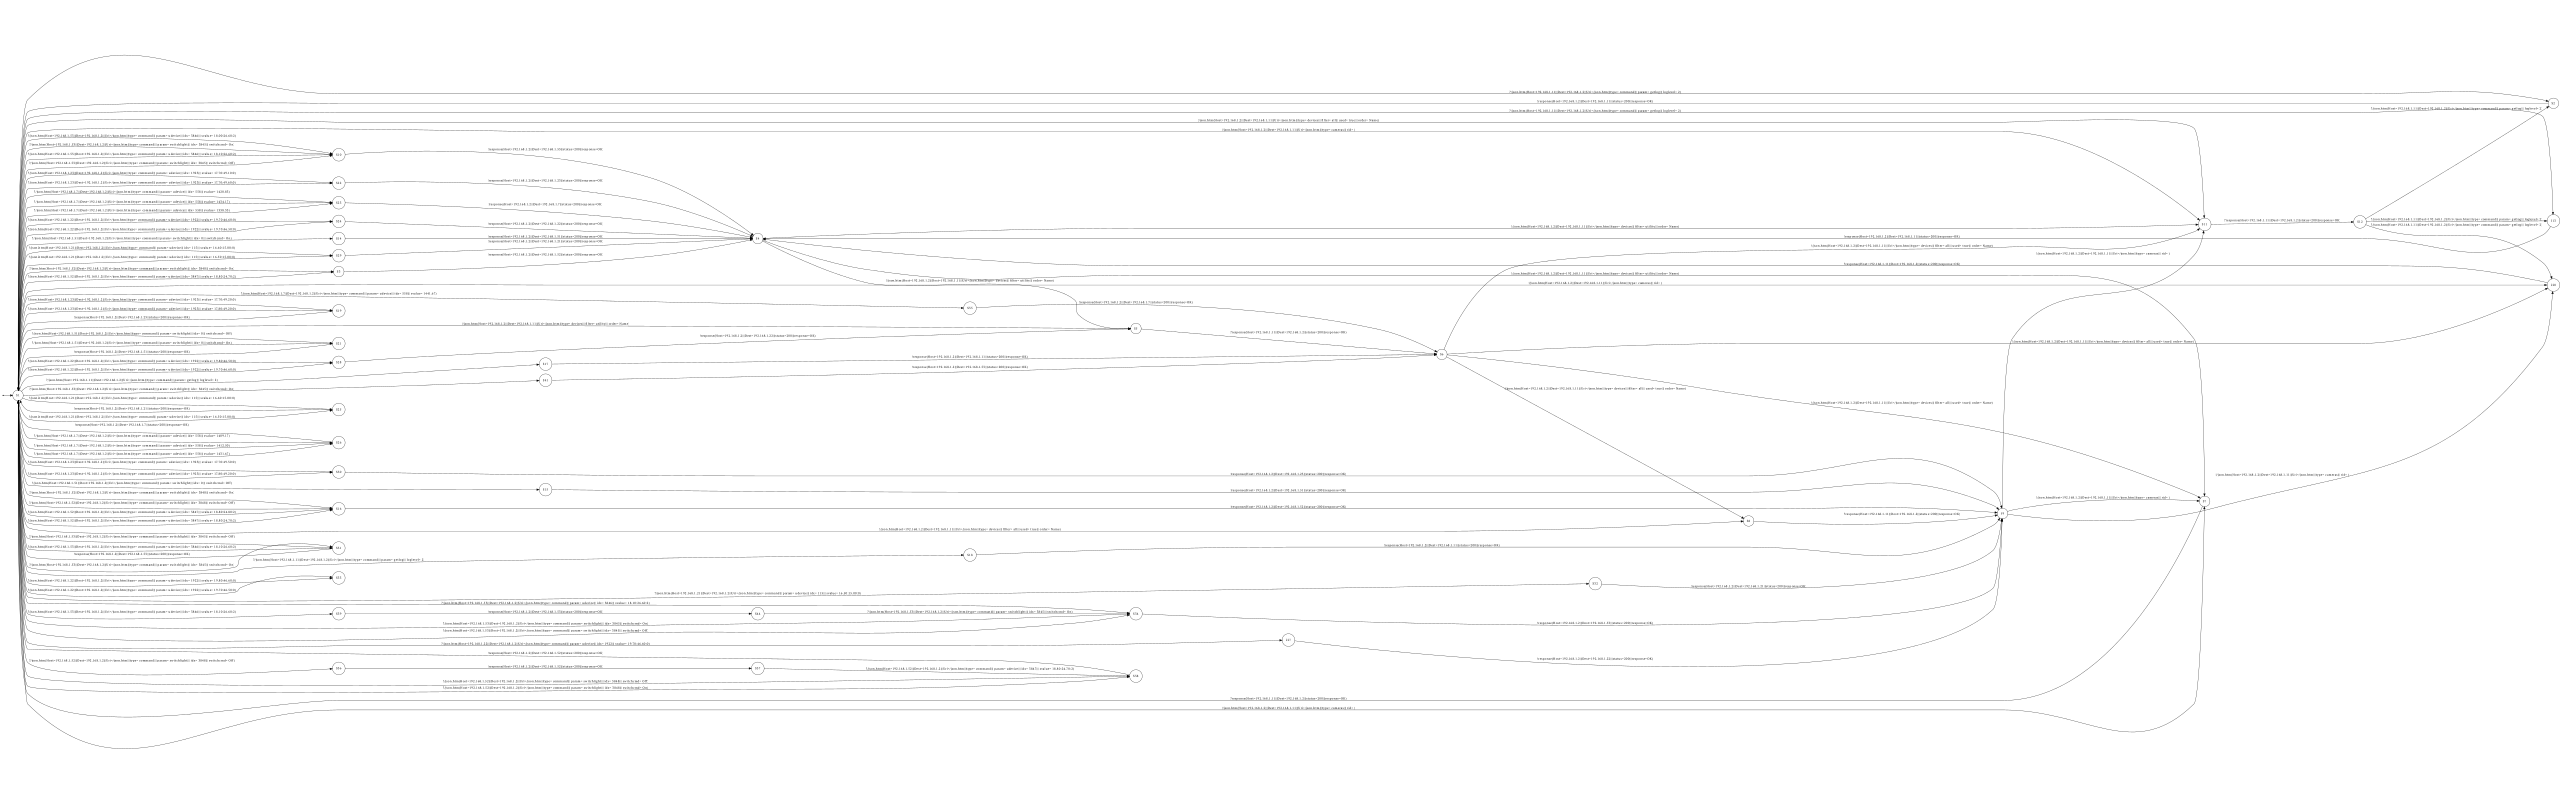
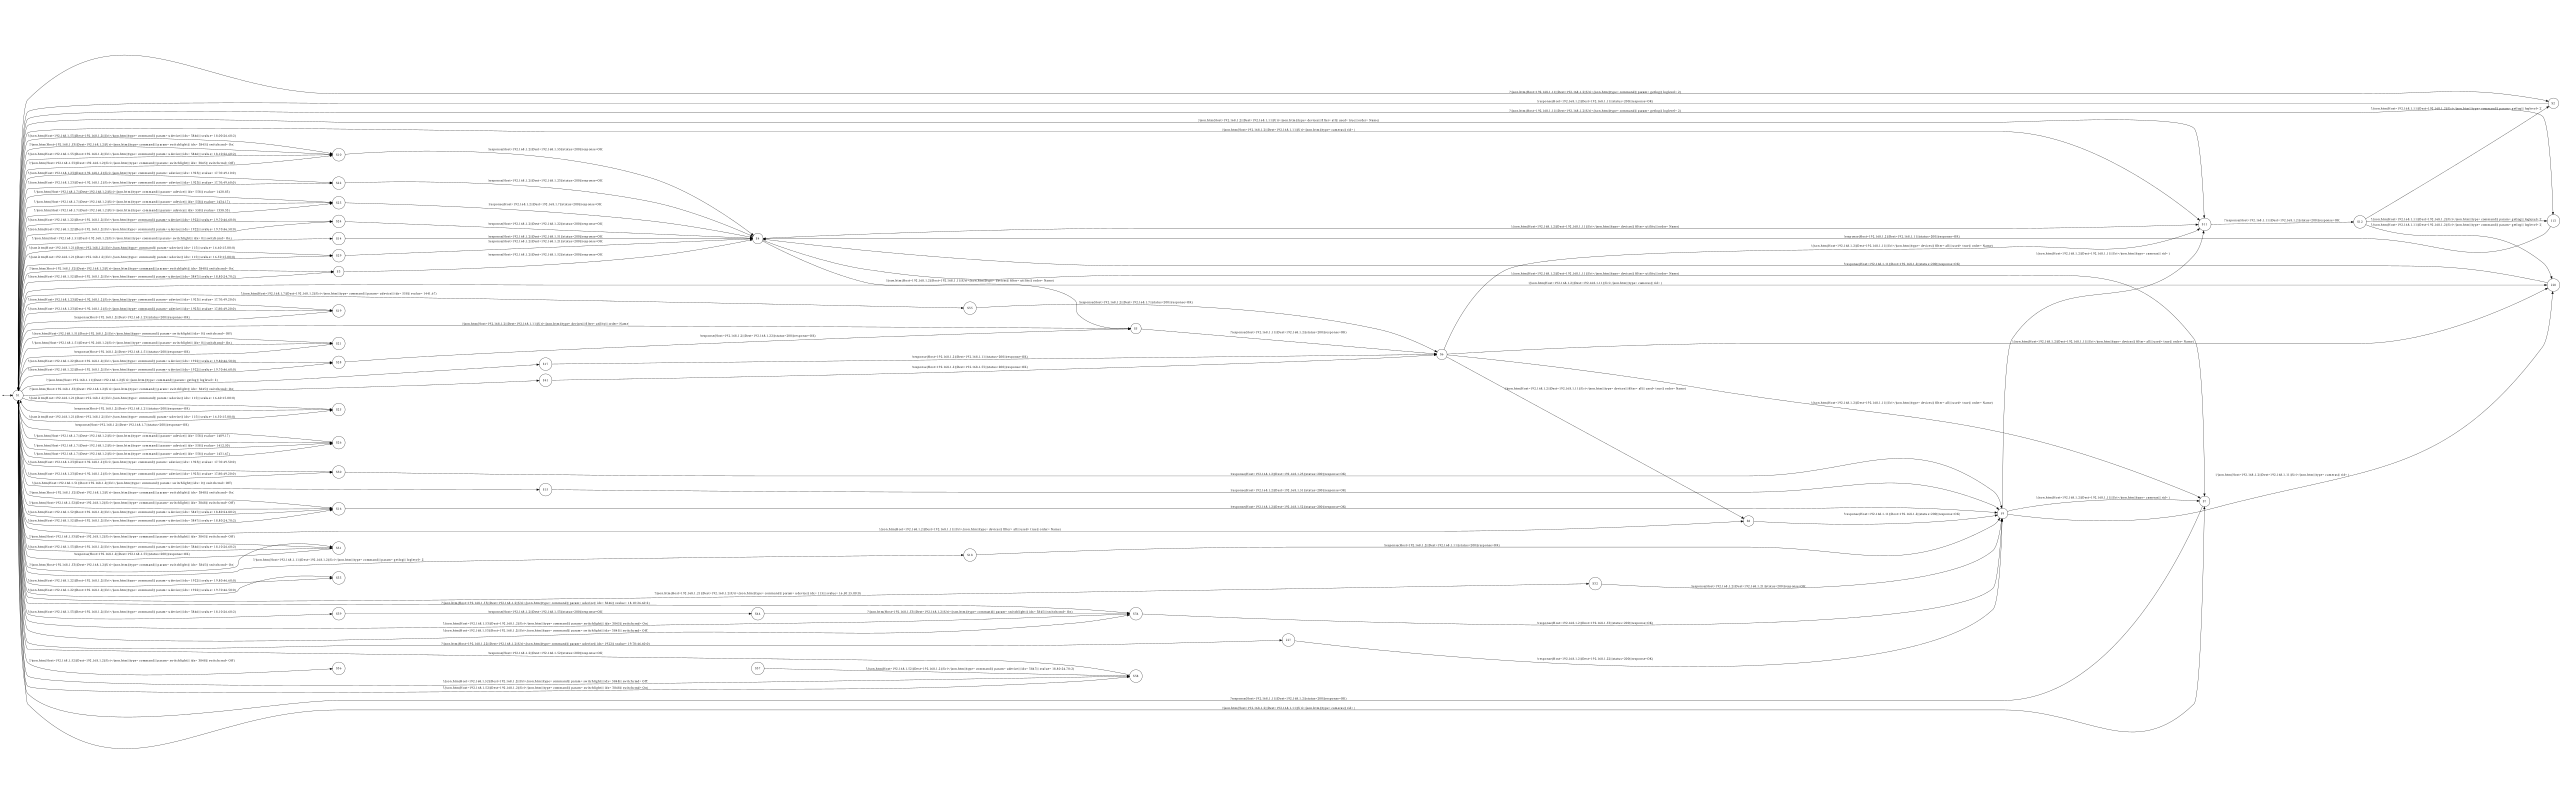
(547, 668) -> none
